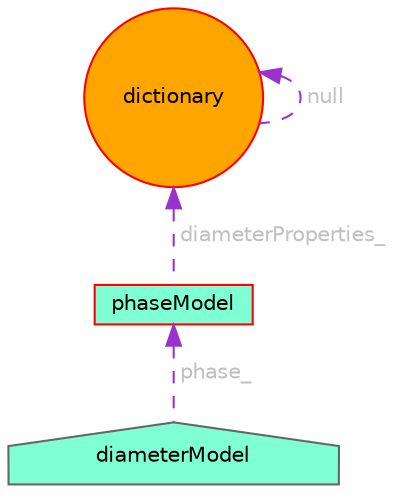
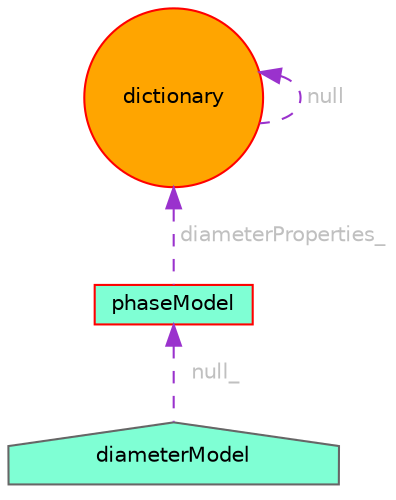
(213, 373) -> (213, 373)
